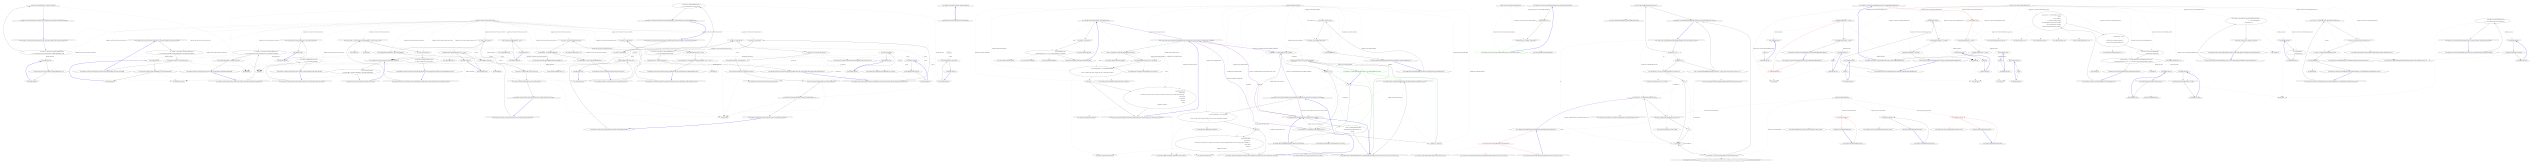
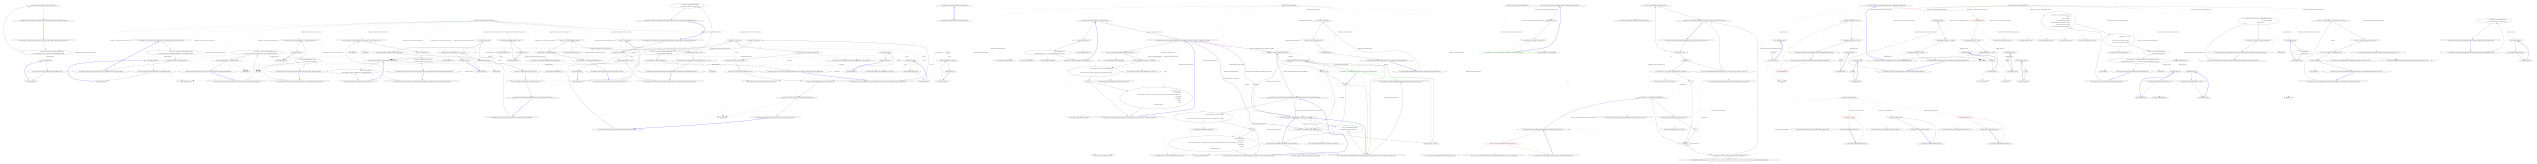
(1311, 21) -> (1305, 21)
